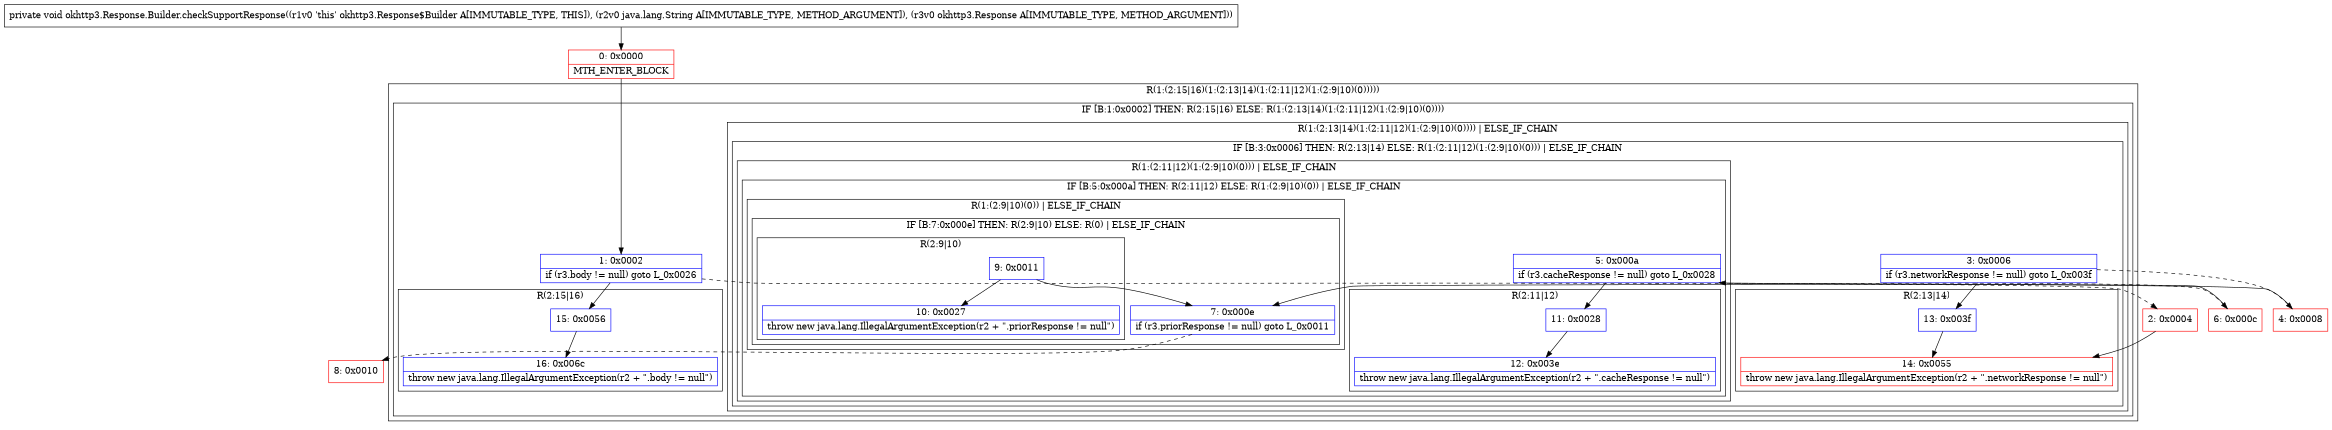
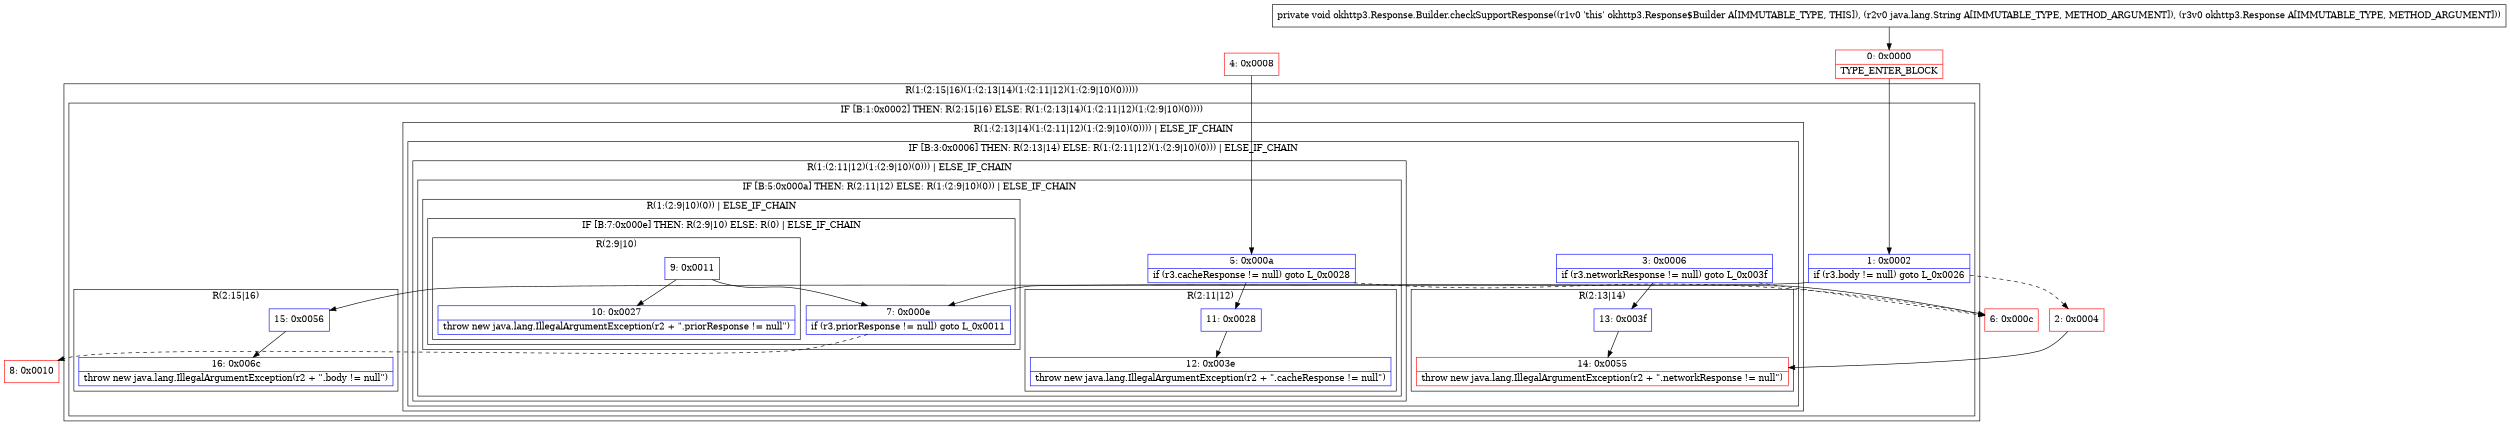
(621, 71) -> (1889, 71)
(2196, 275) -> (1869, 299)
